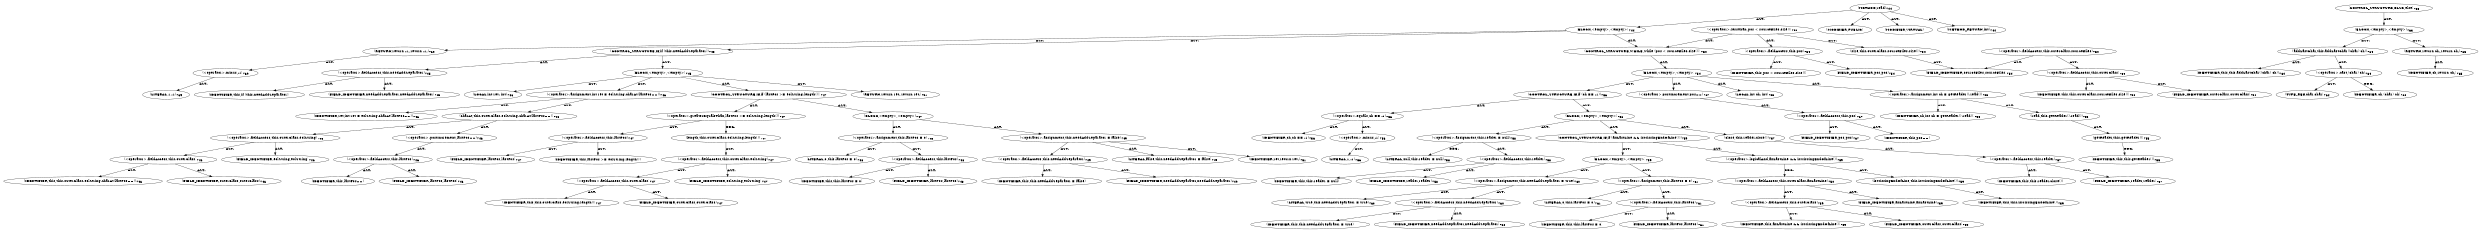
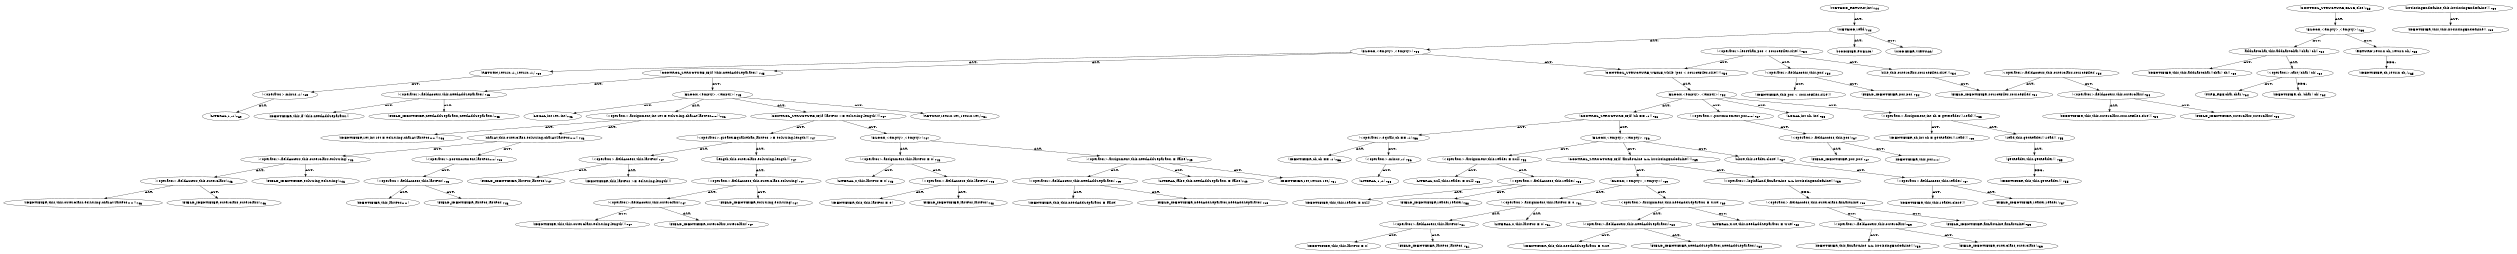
(1921, 19) -> (1854, 18)
(2440, 62) -> (2392, 62)
(731, 127) -> (761, 149)
(1455, 149) -> (1473, 170)
(1851, 170) -> none
